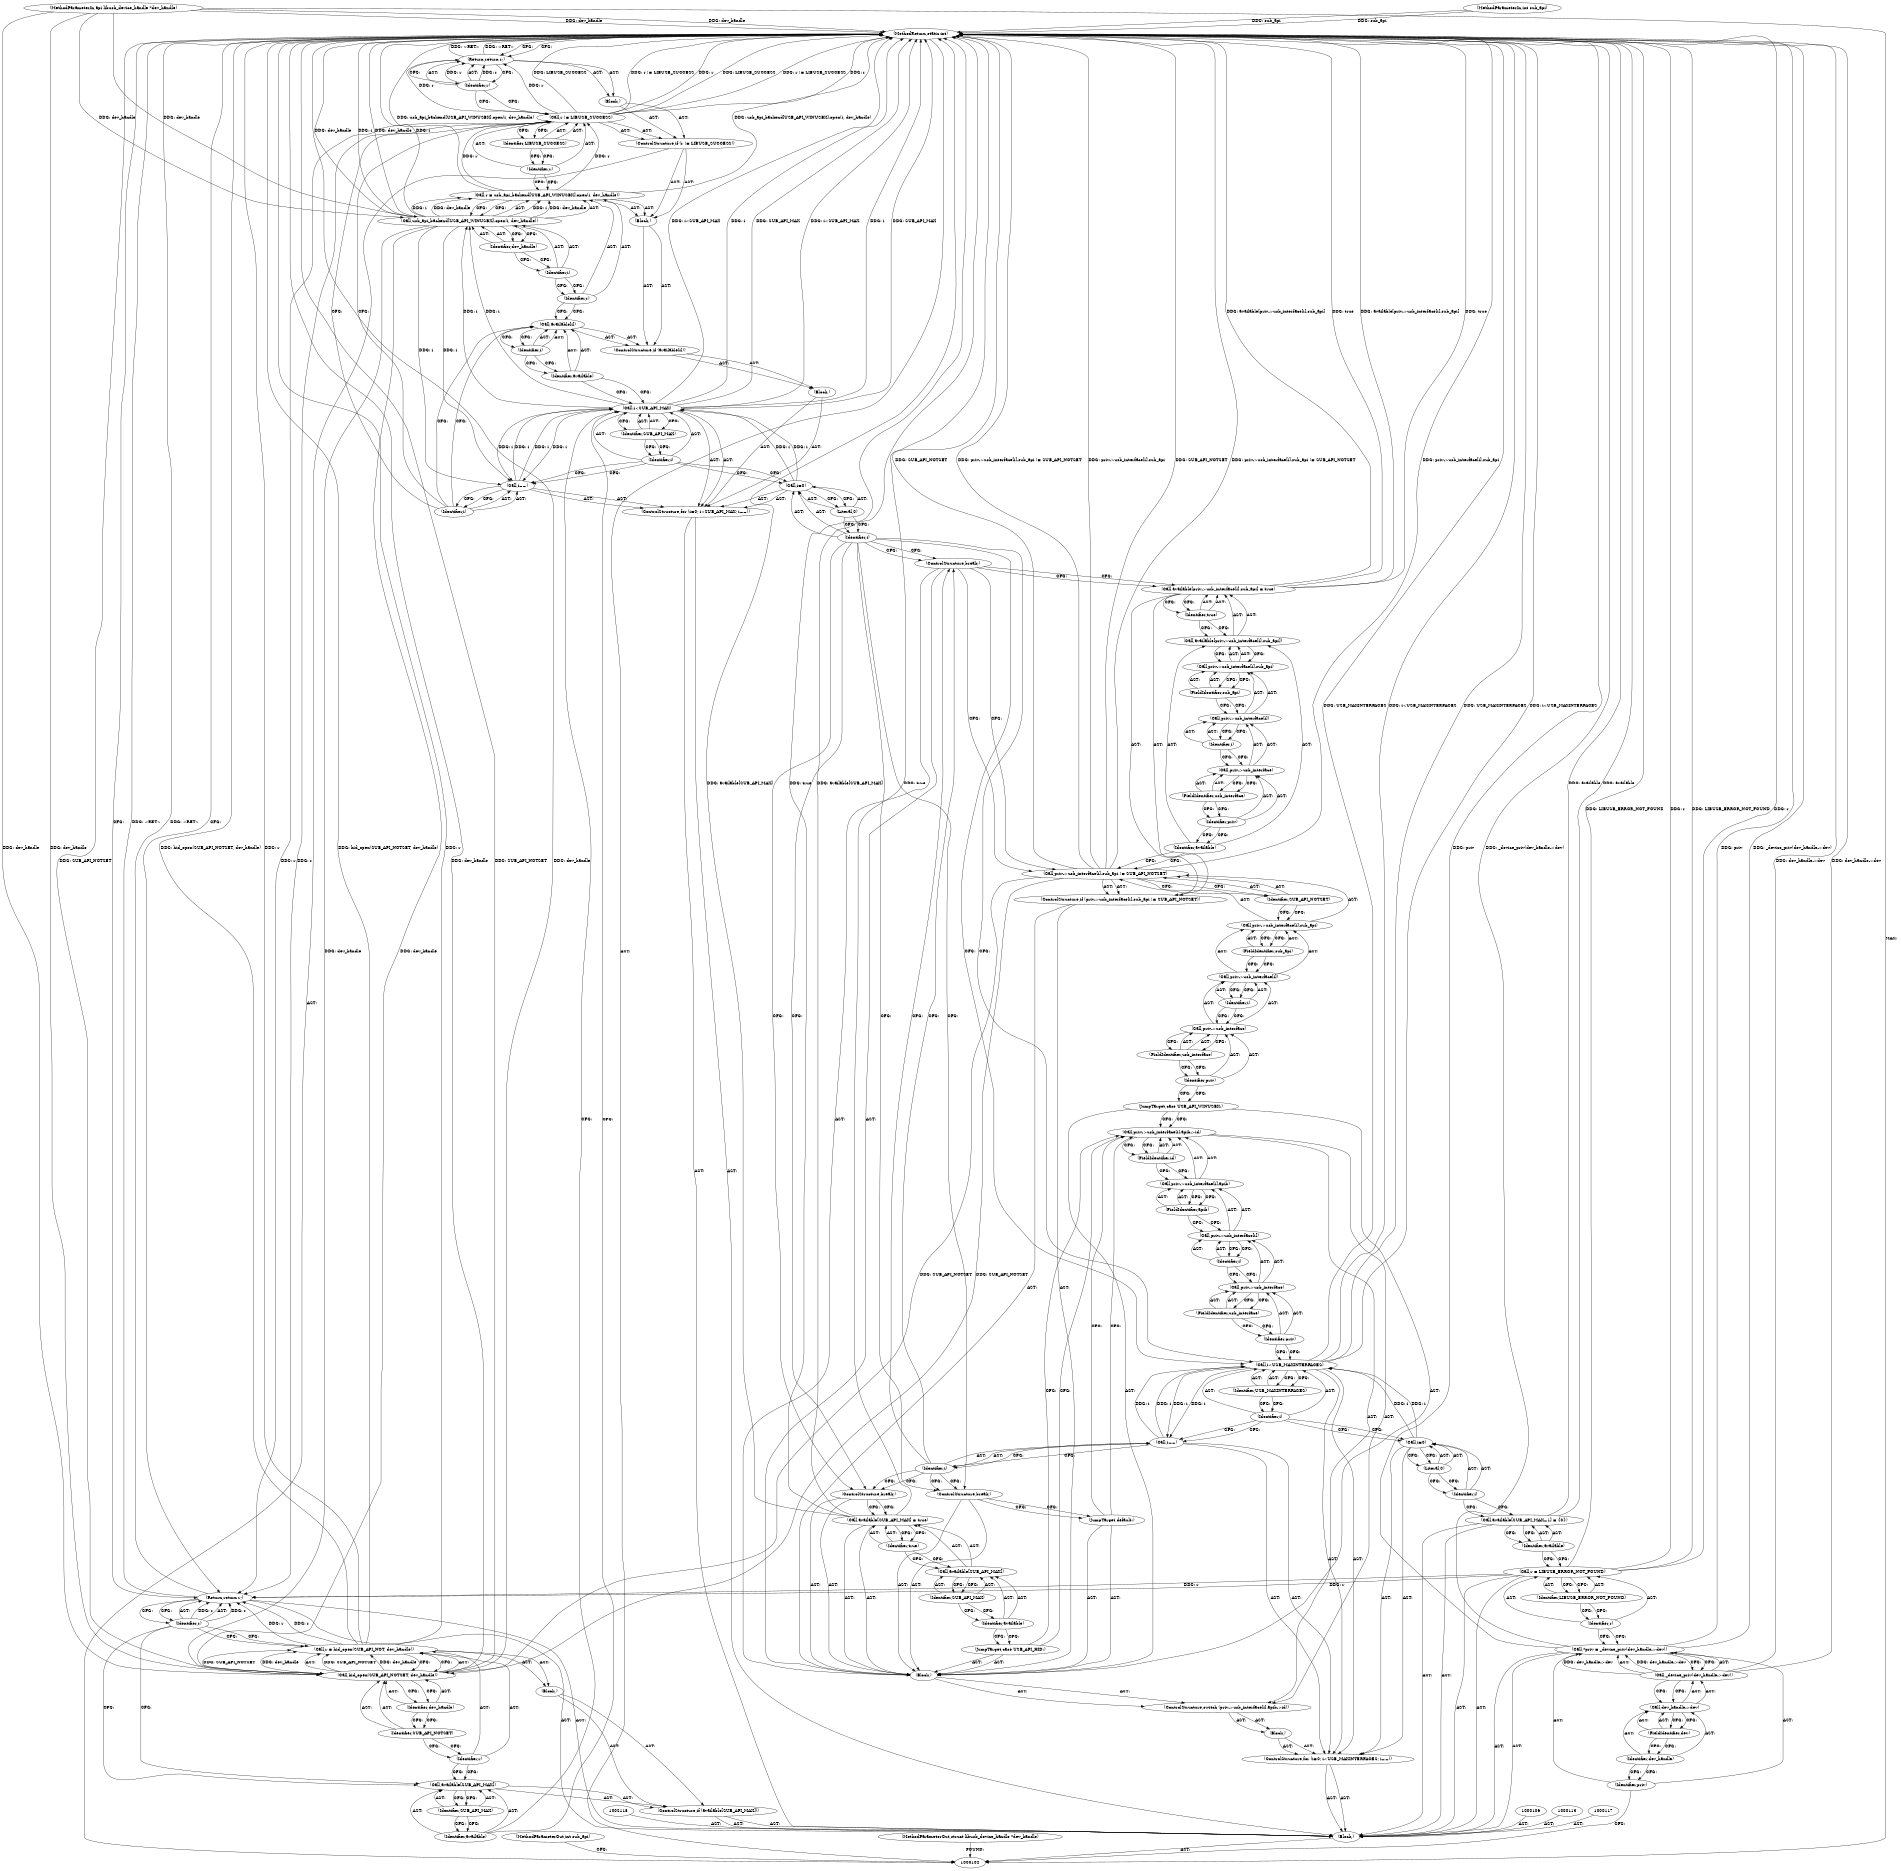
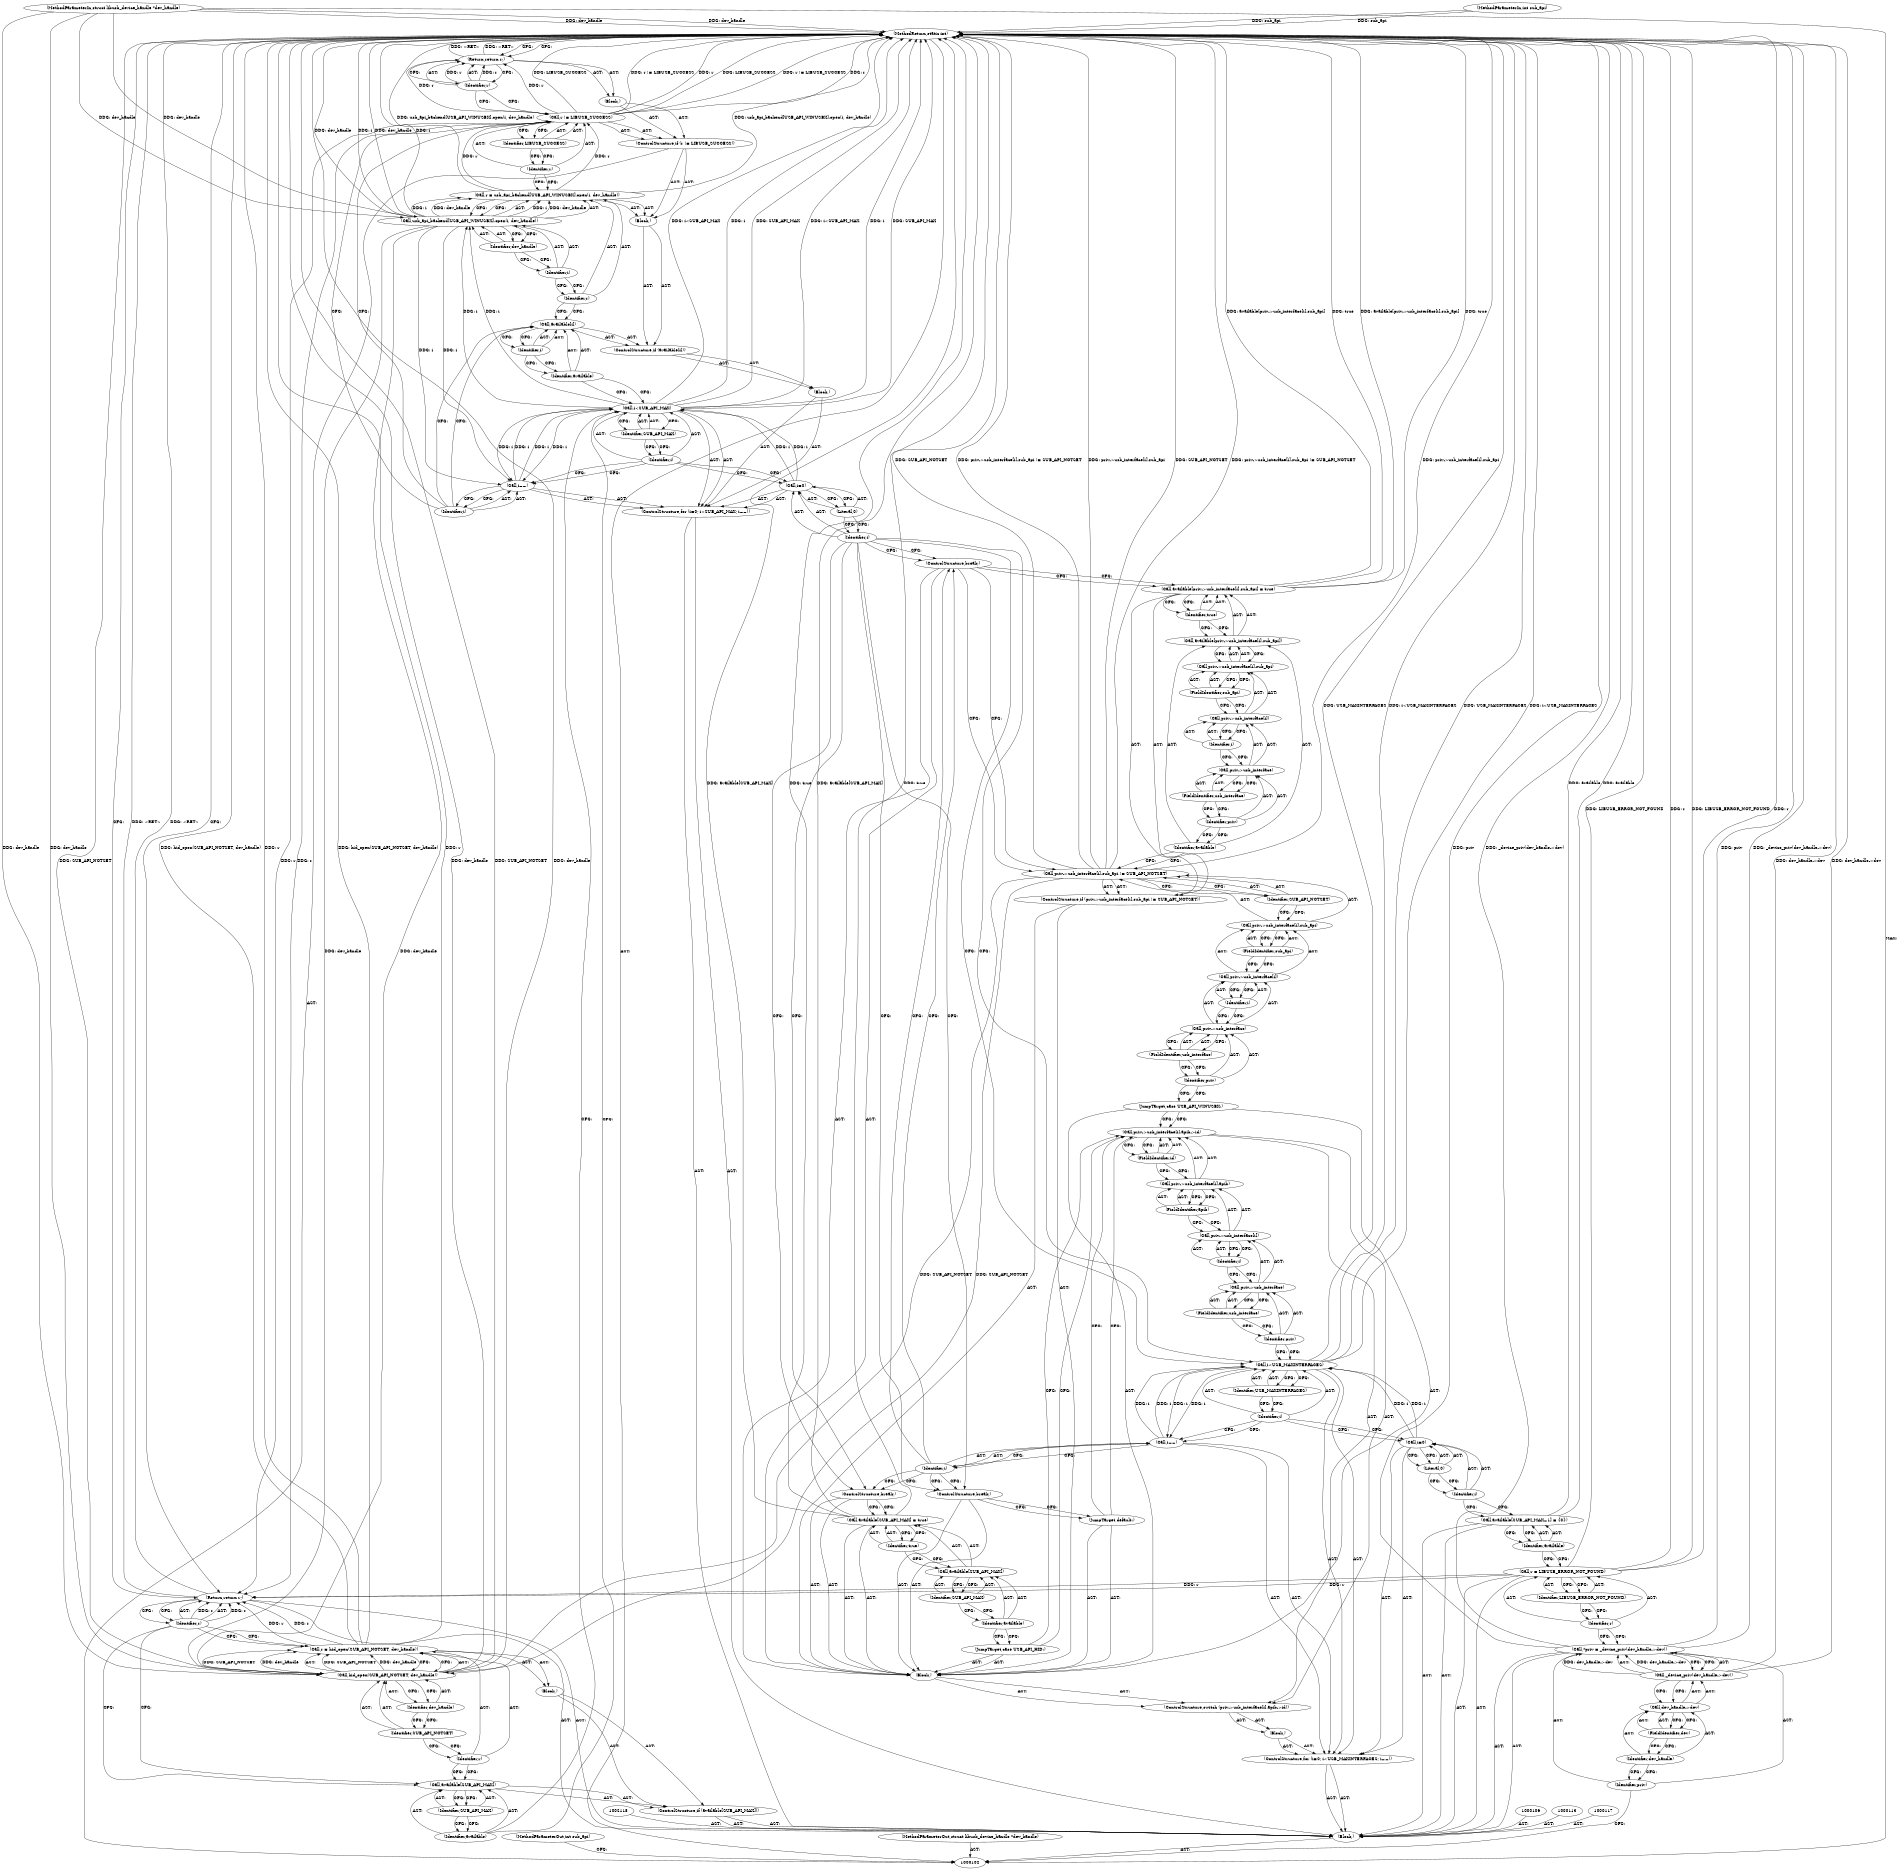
(114, 8) -> (114, 8)
(364, 1650) -> (364, 1650)
(976, 1850) -> (976, 1850)
